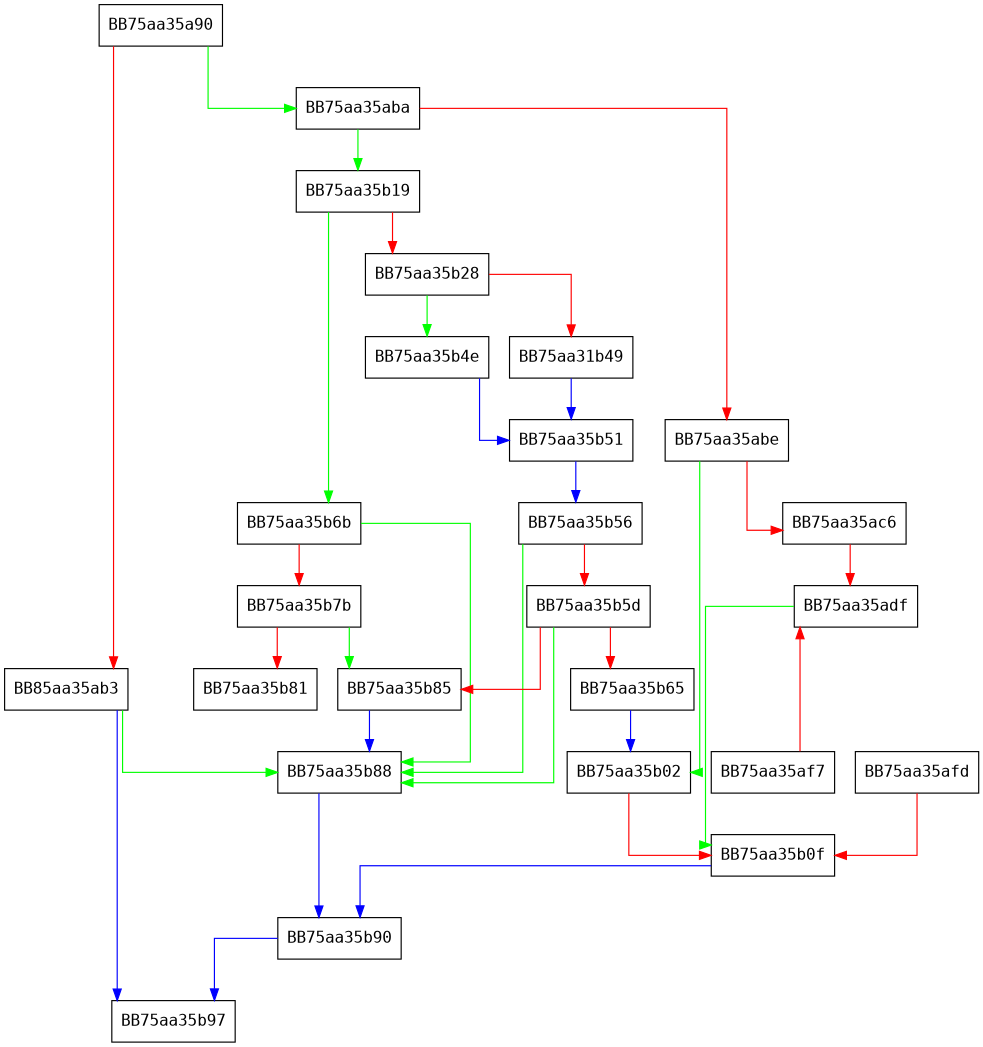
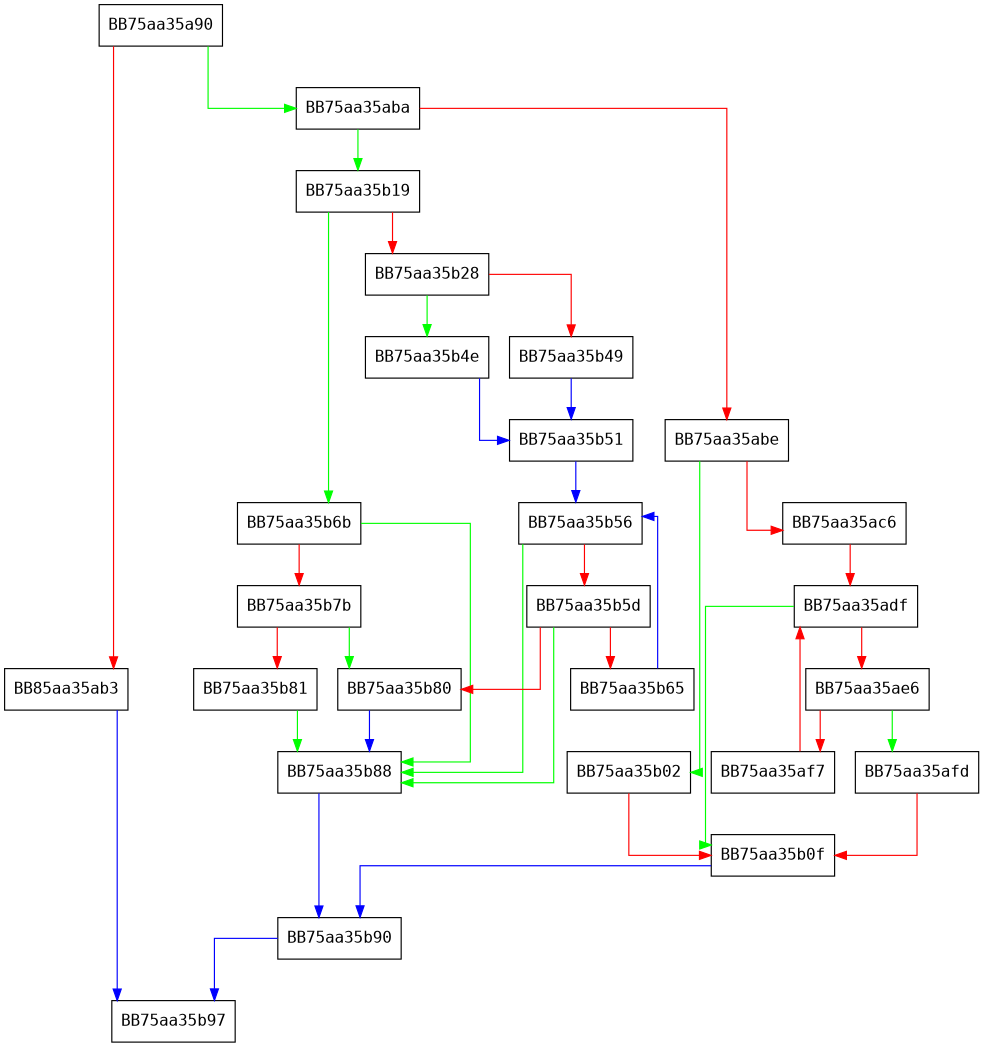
(571, 357) -> (571, 357)
(399, 689) -> (399, 689)
none -> (867, 689)
(631, 725) -> (658, 591)
(163, 772) -> (297, 725)
